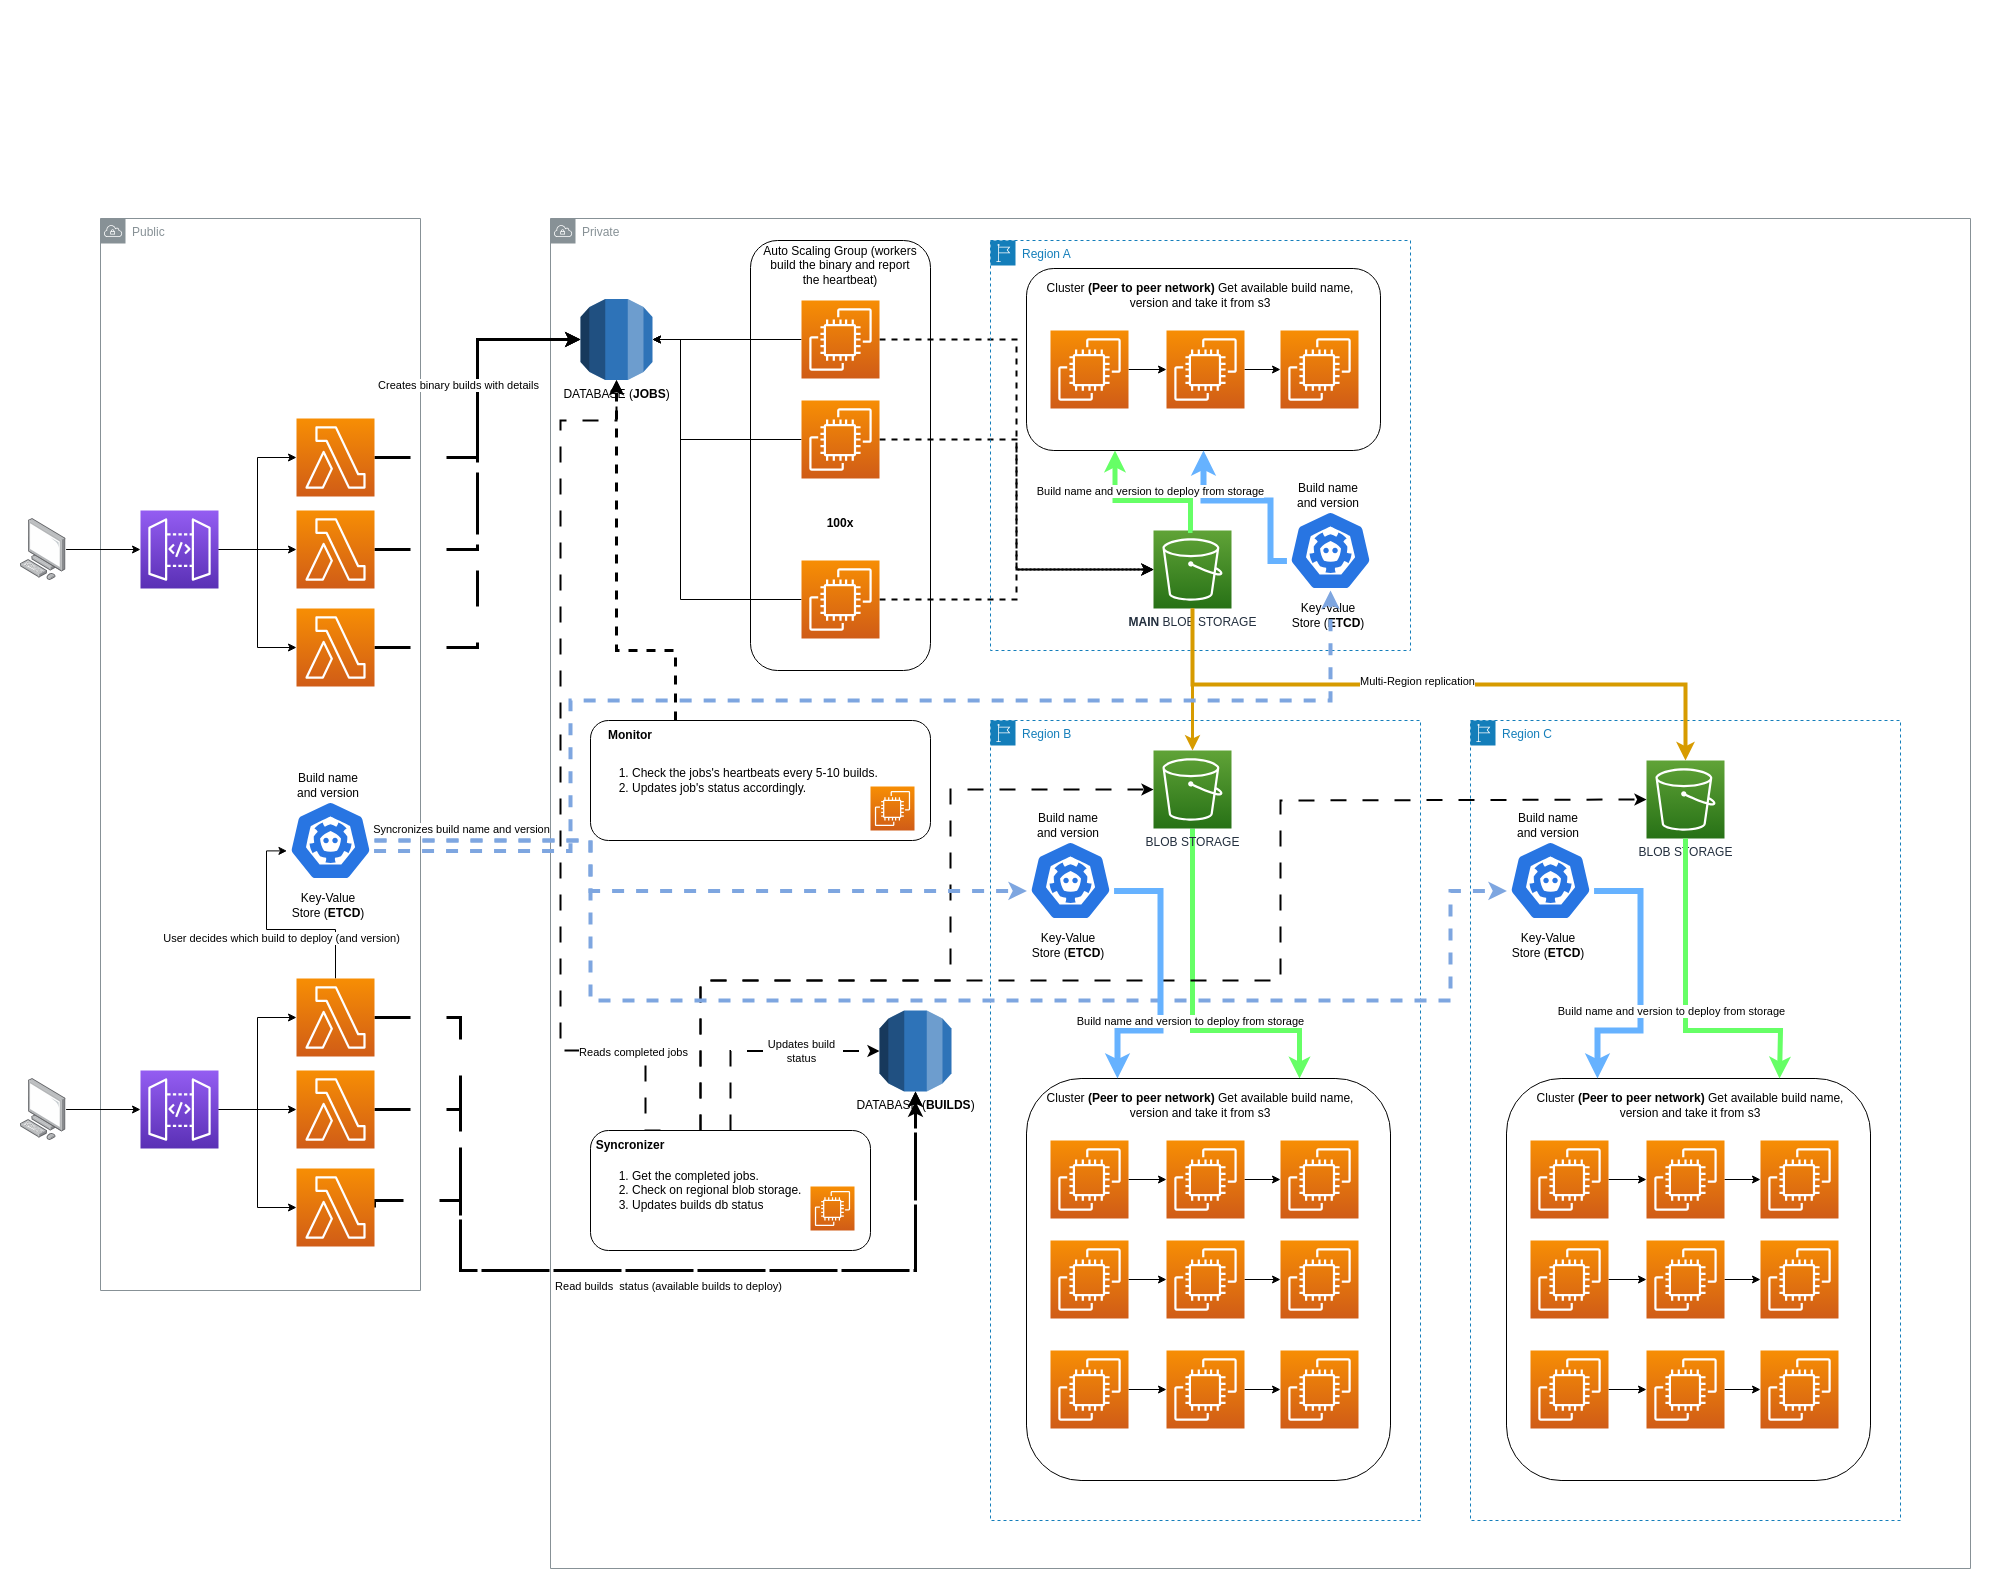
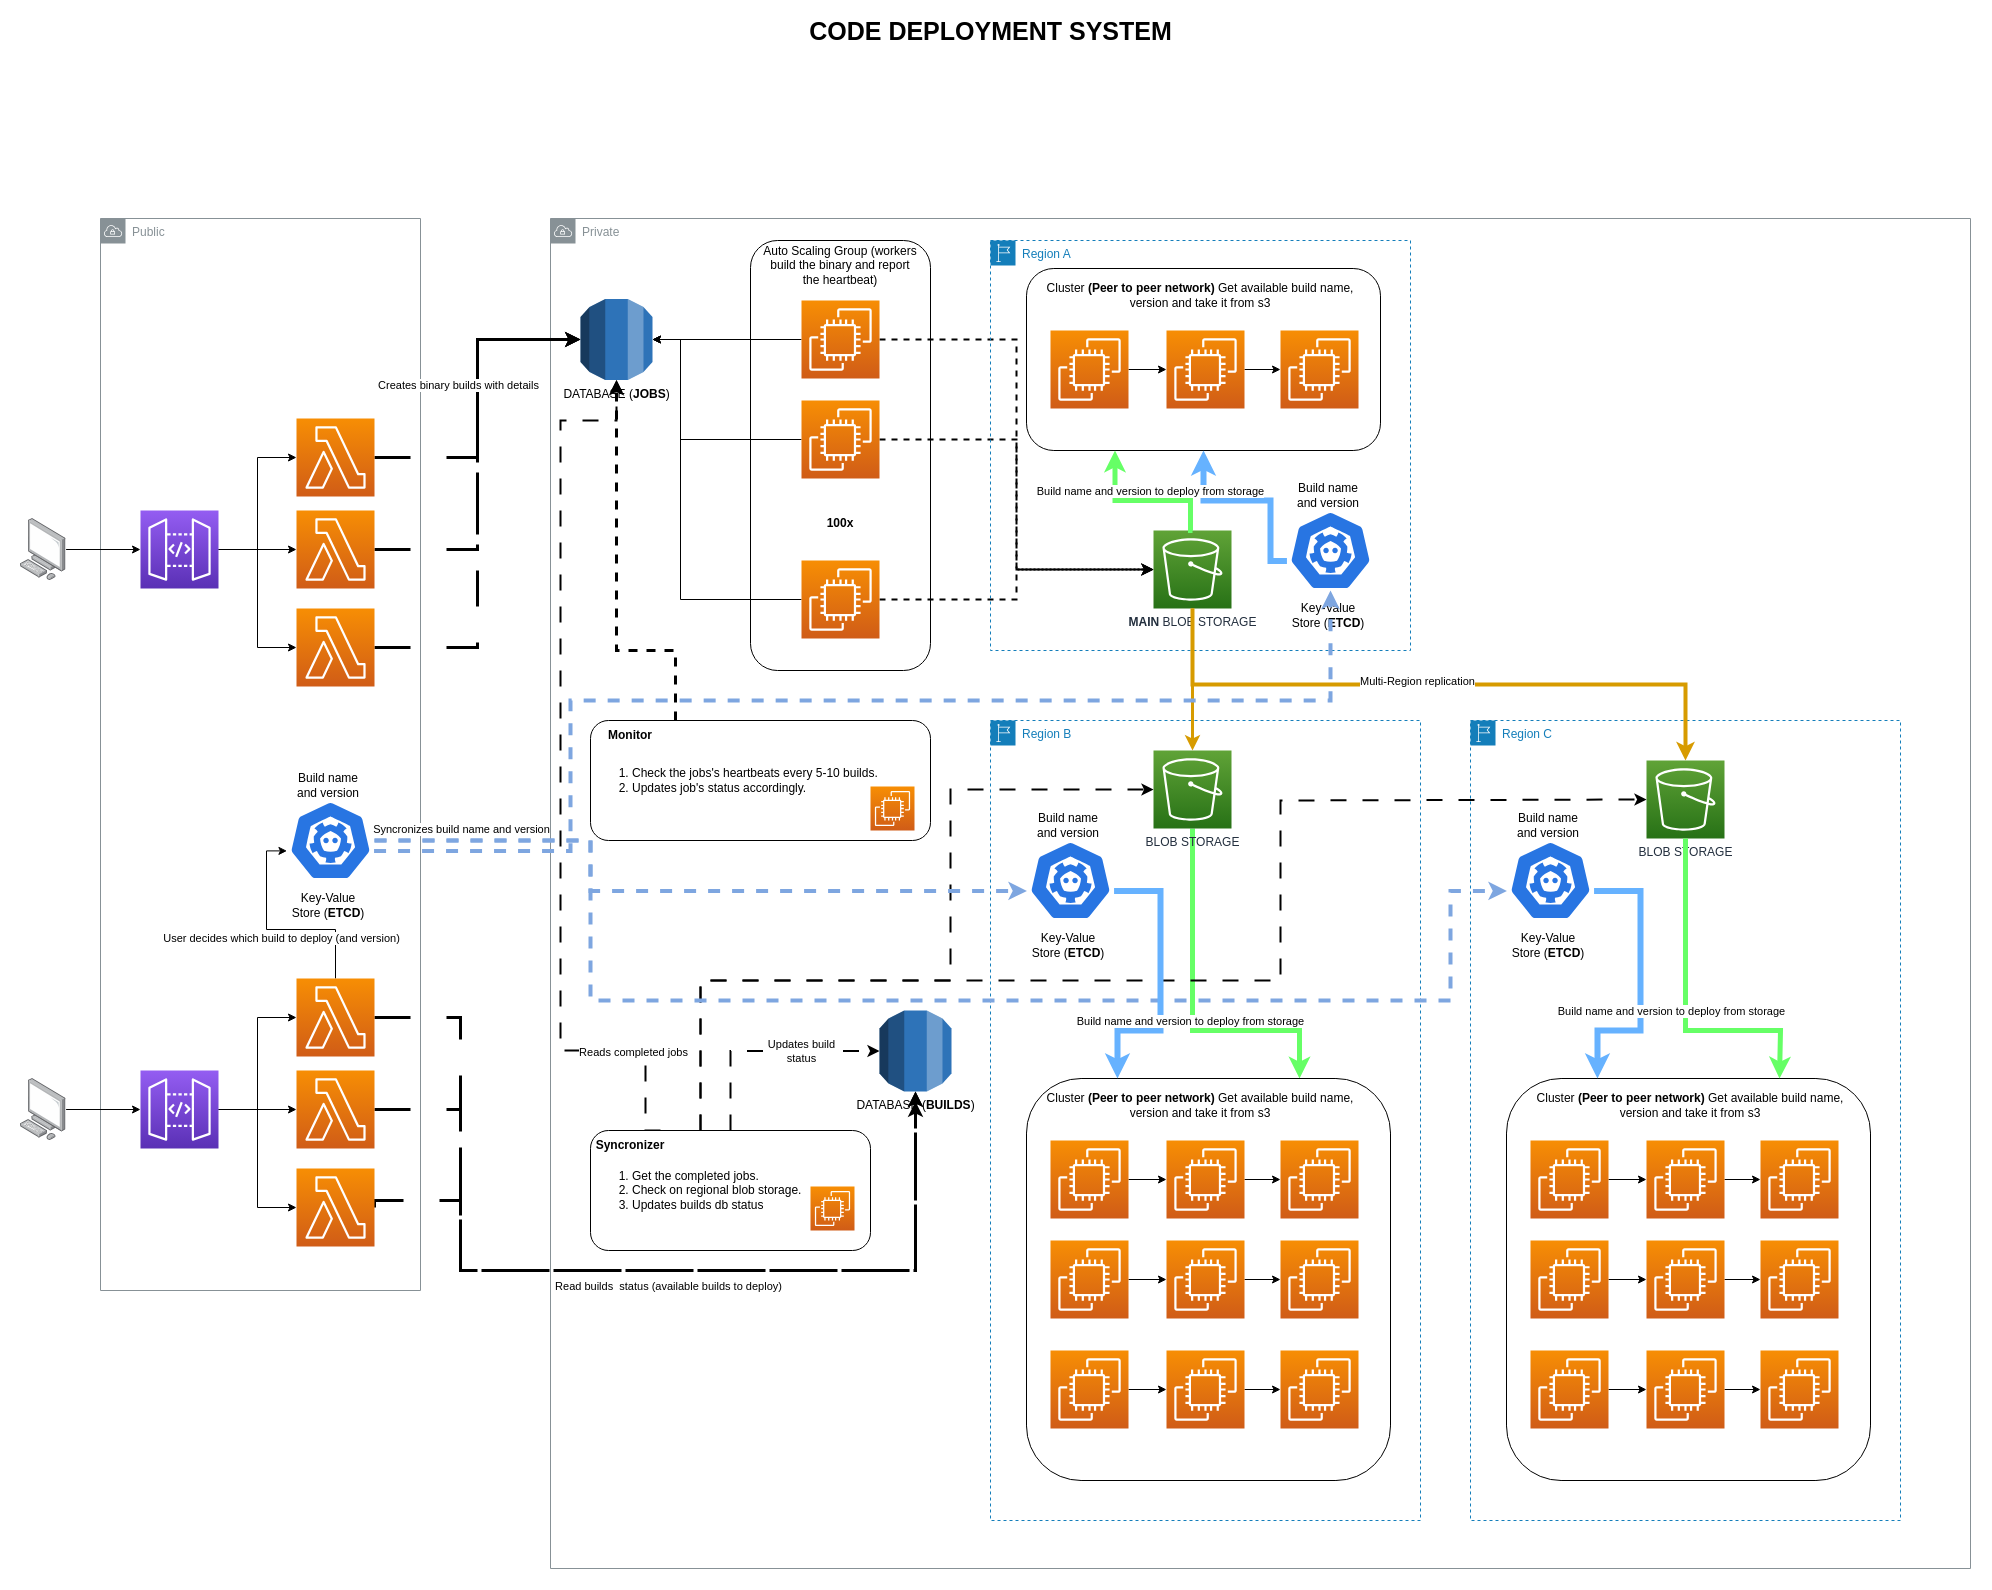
none -> (991, 31)
